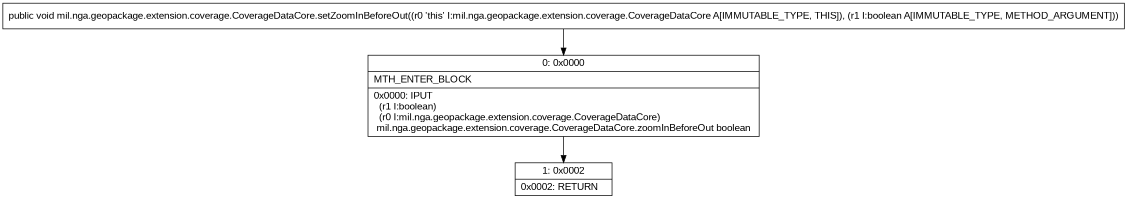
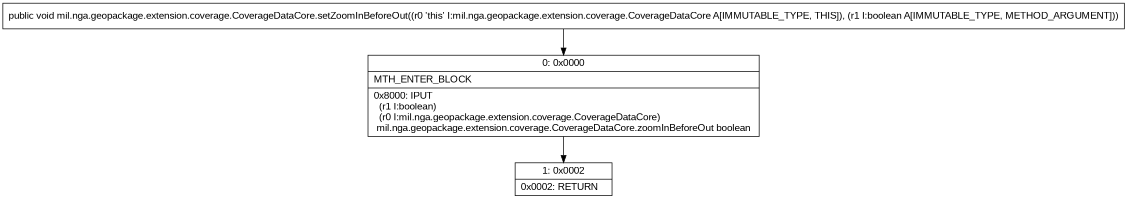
(406, 96) -> (406, 96)
